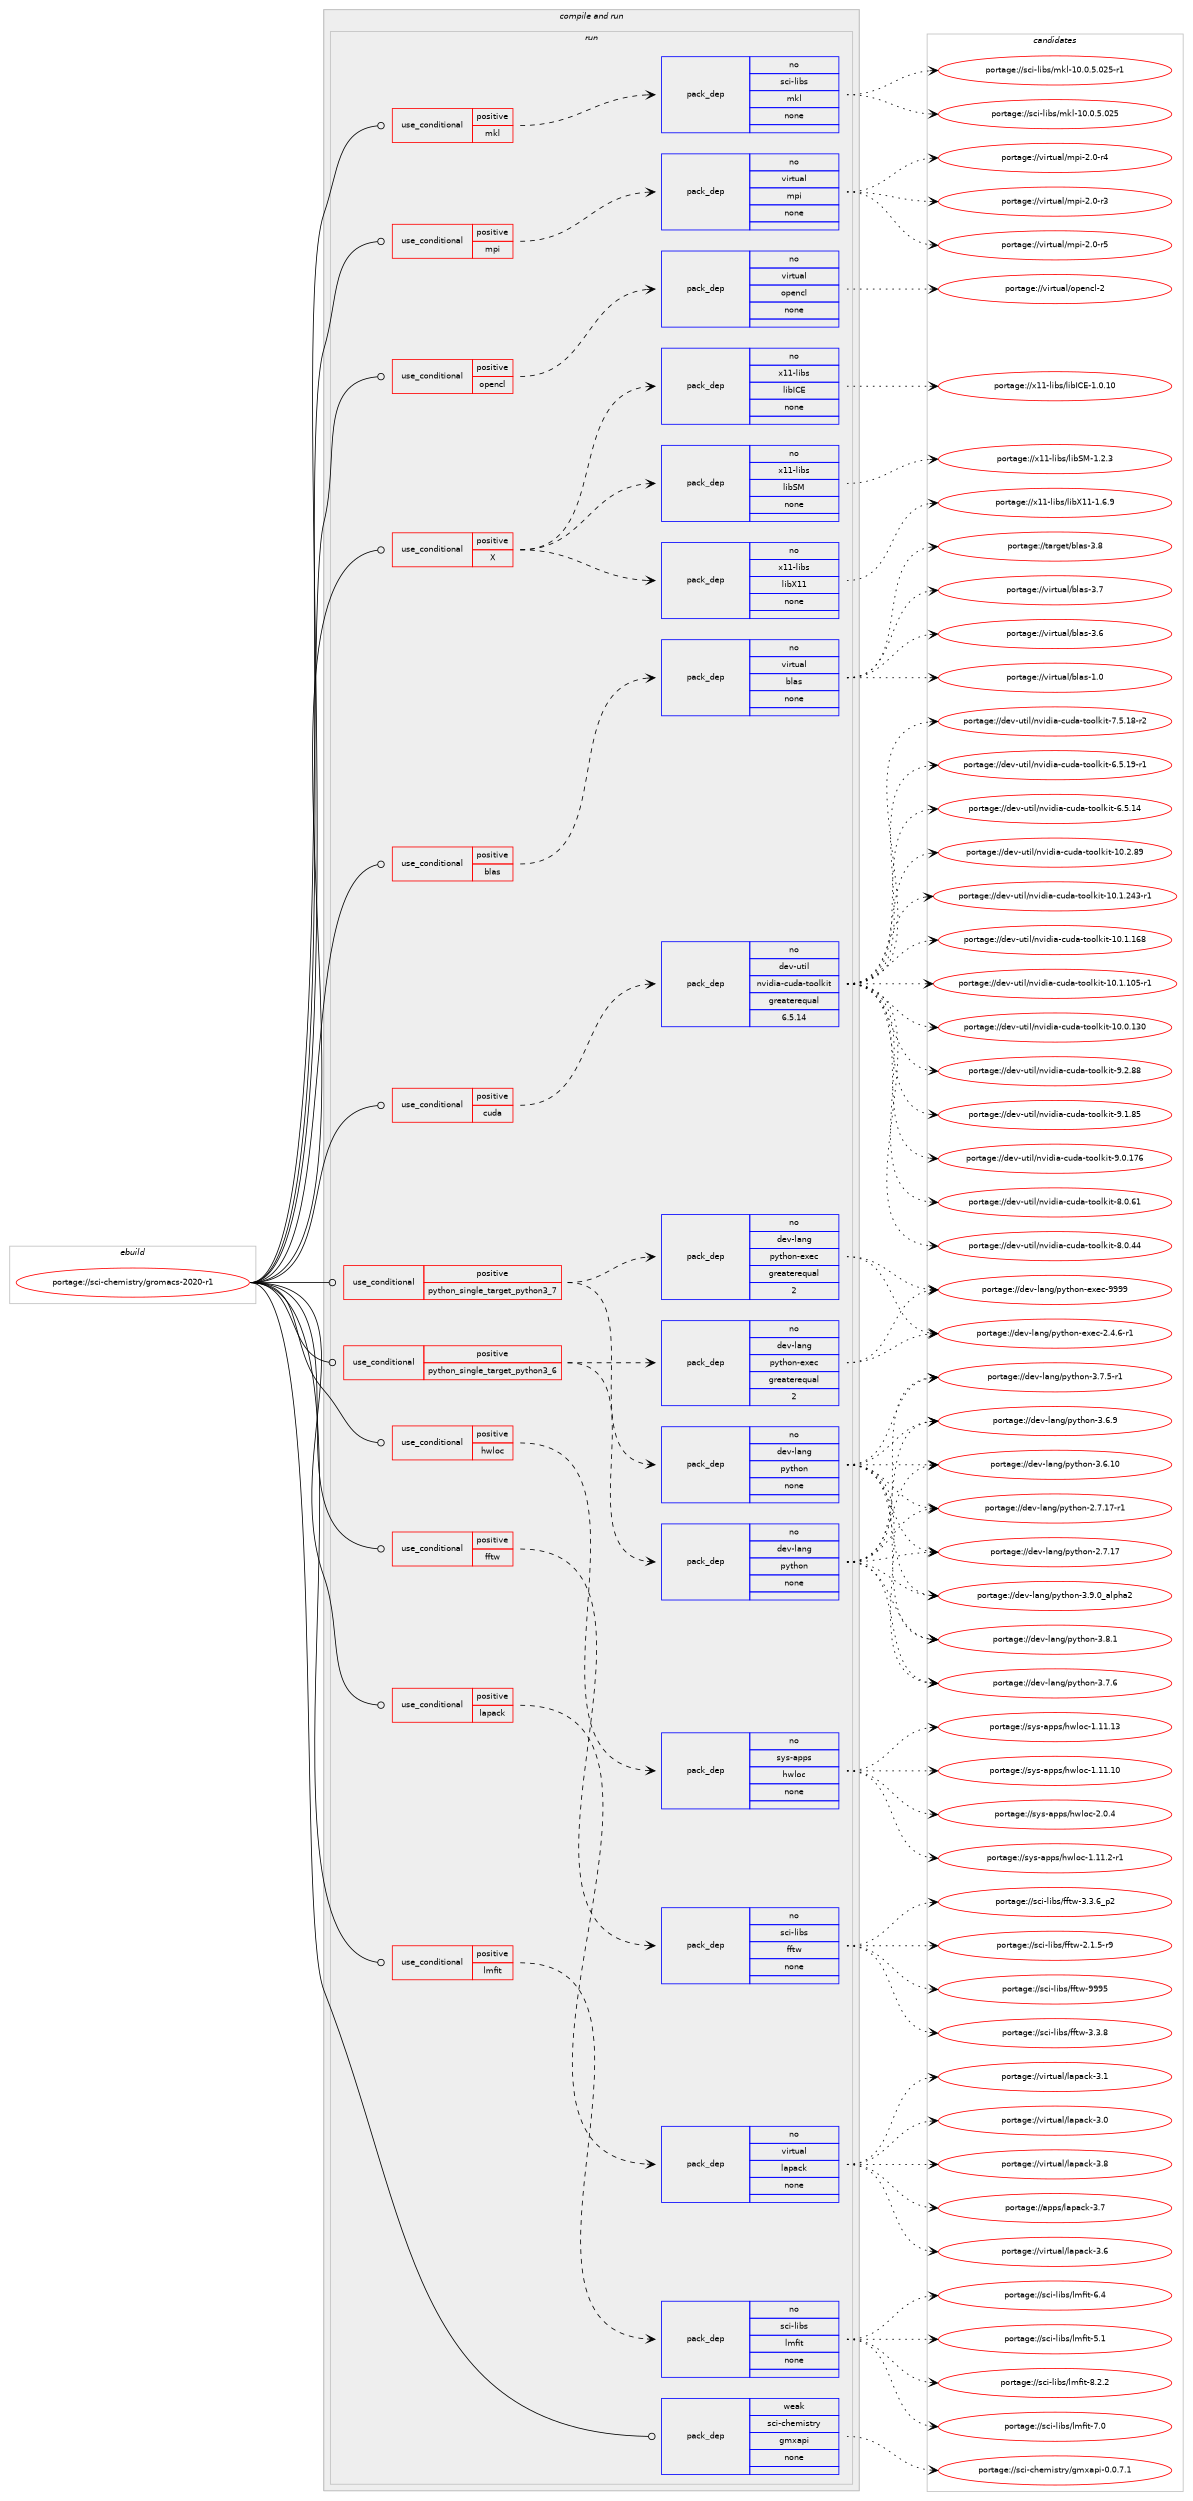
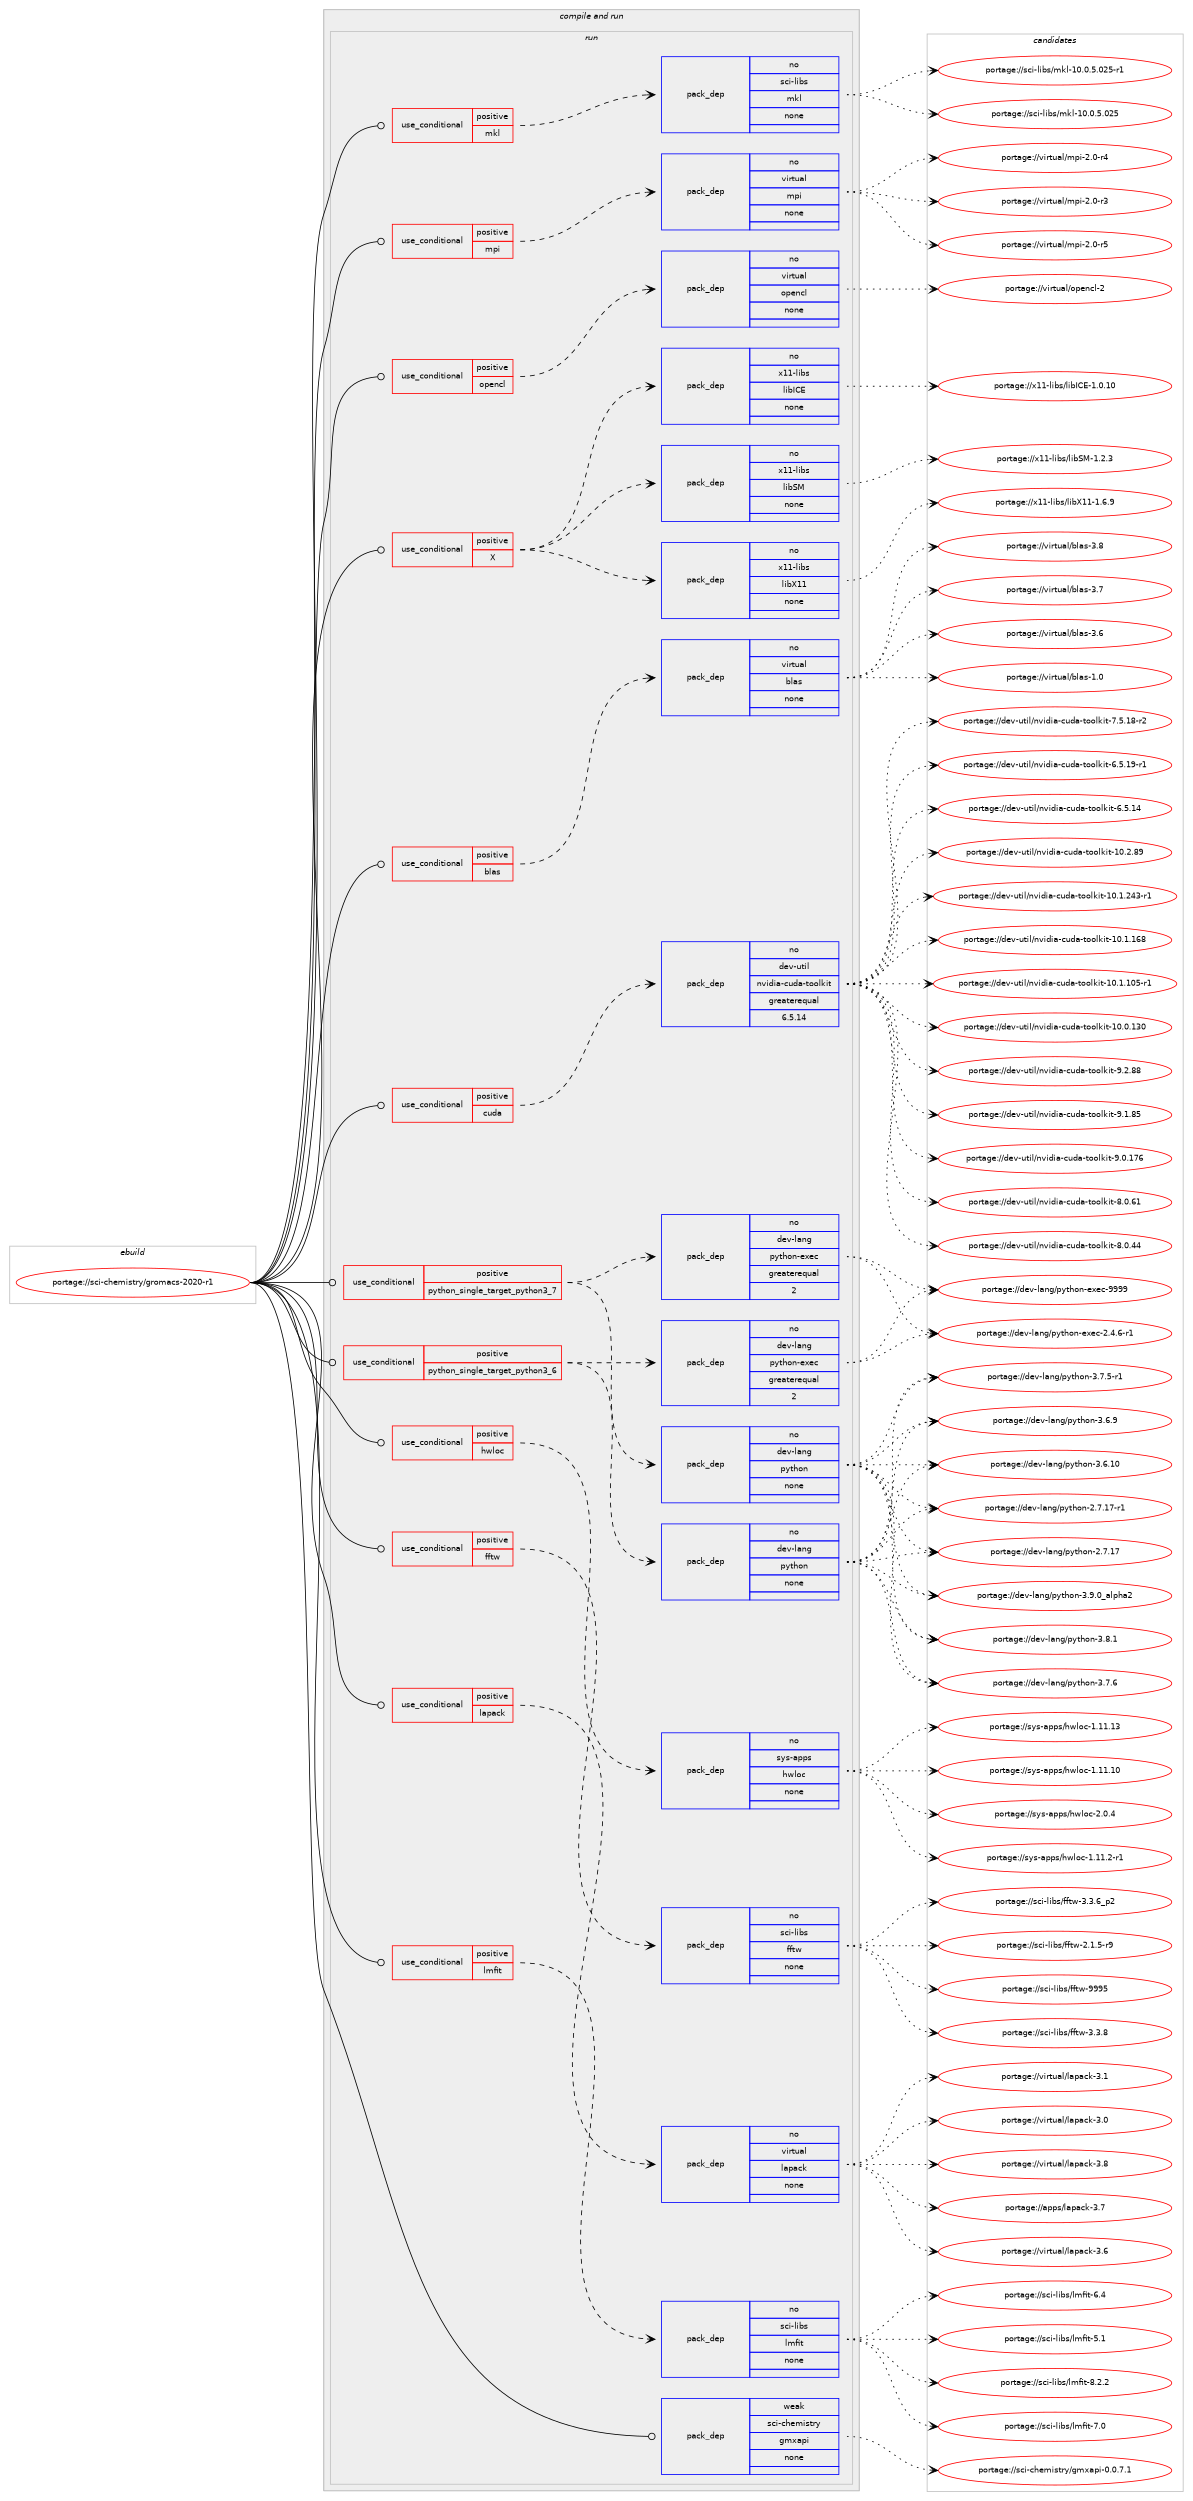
(1055, 547) -> (1055, 547)
